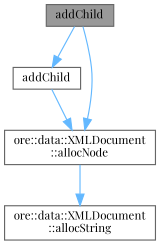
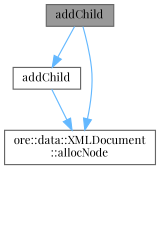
(80, 223) -> none
